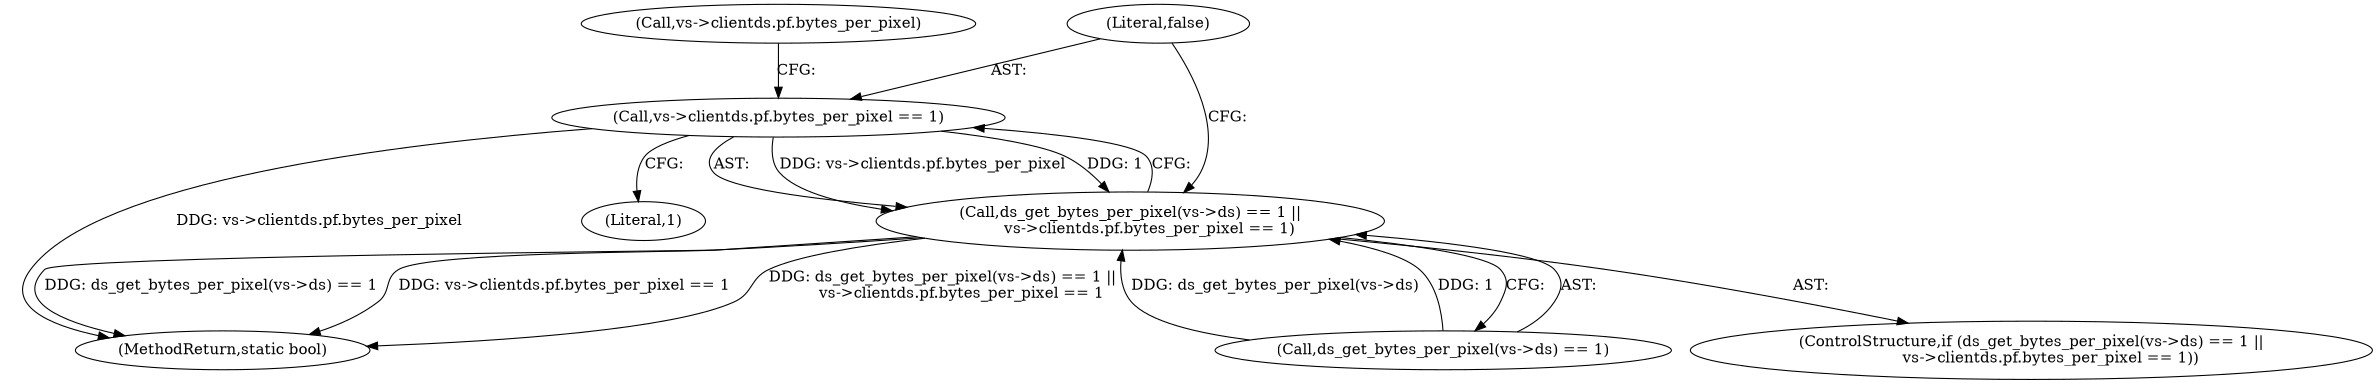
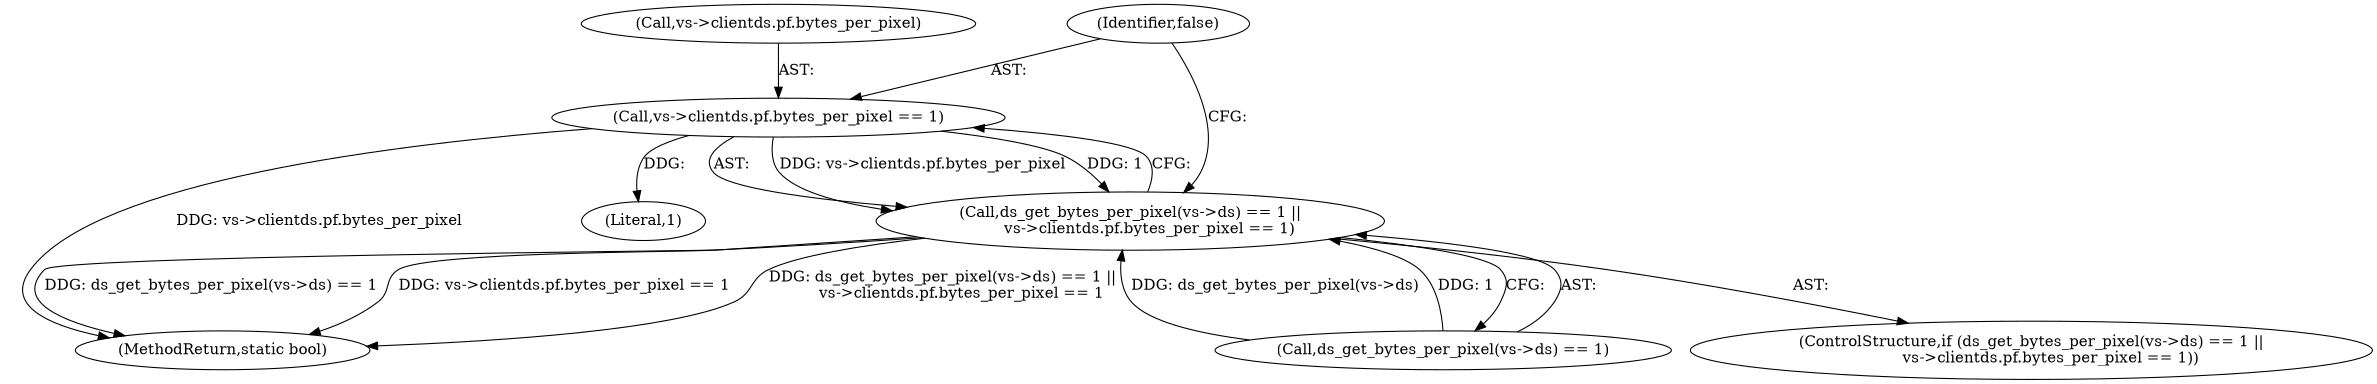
(1158, 24) -> (1158, 24)
(799, 71) -> (799, 71)
(667, 165) -> (667, 165)
